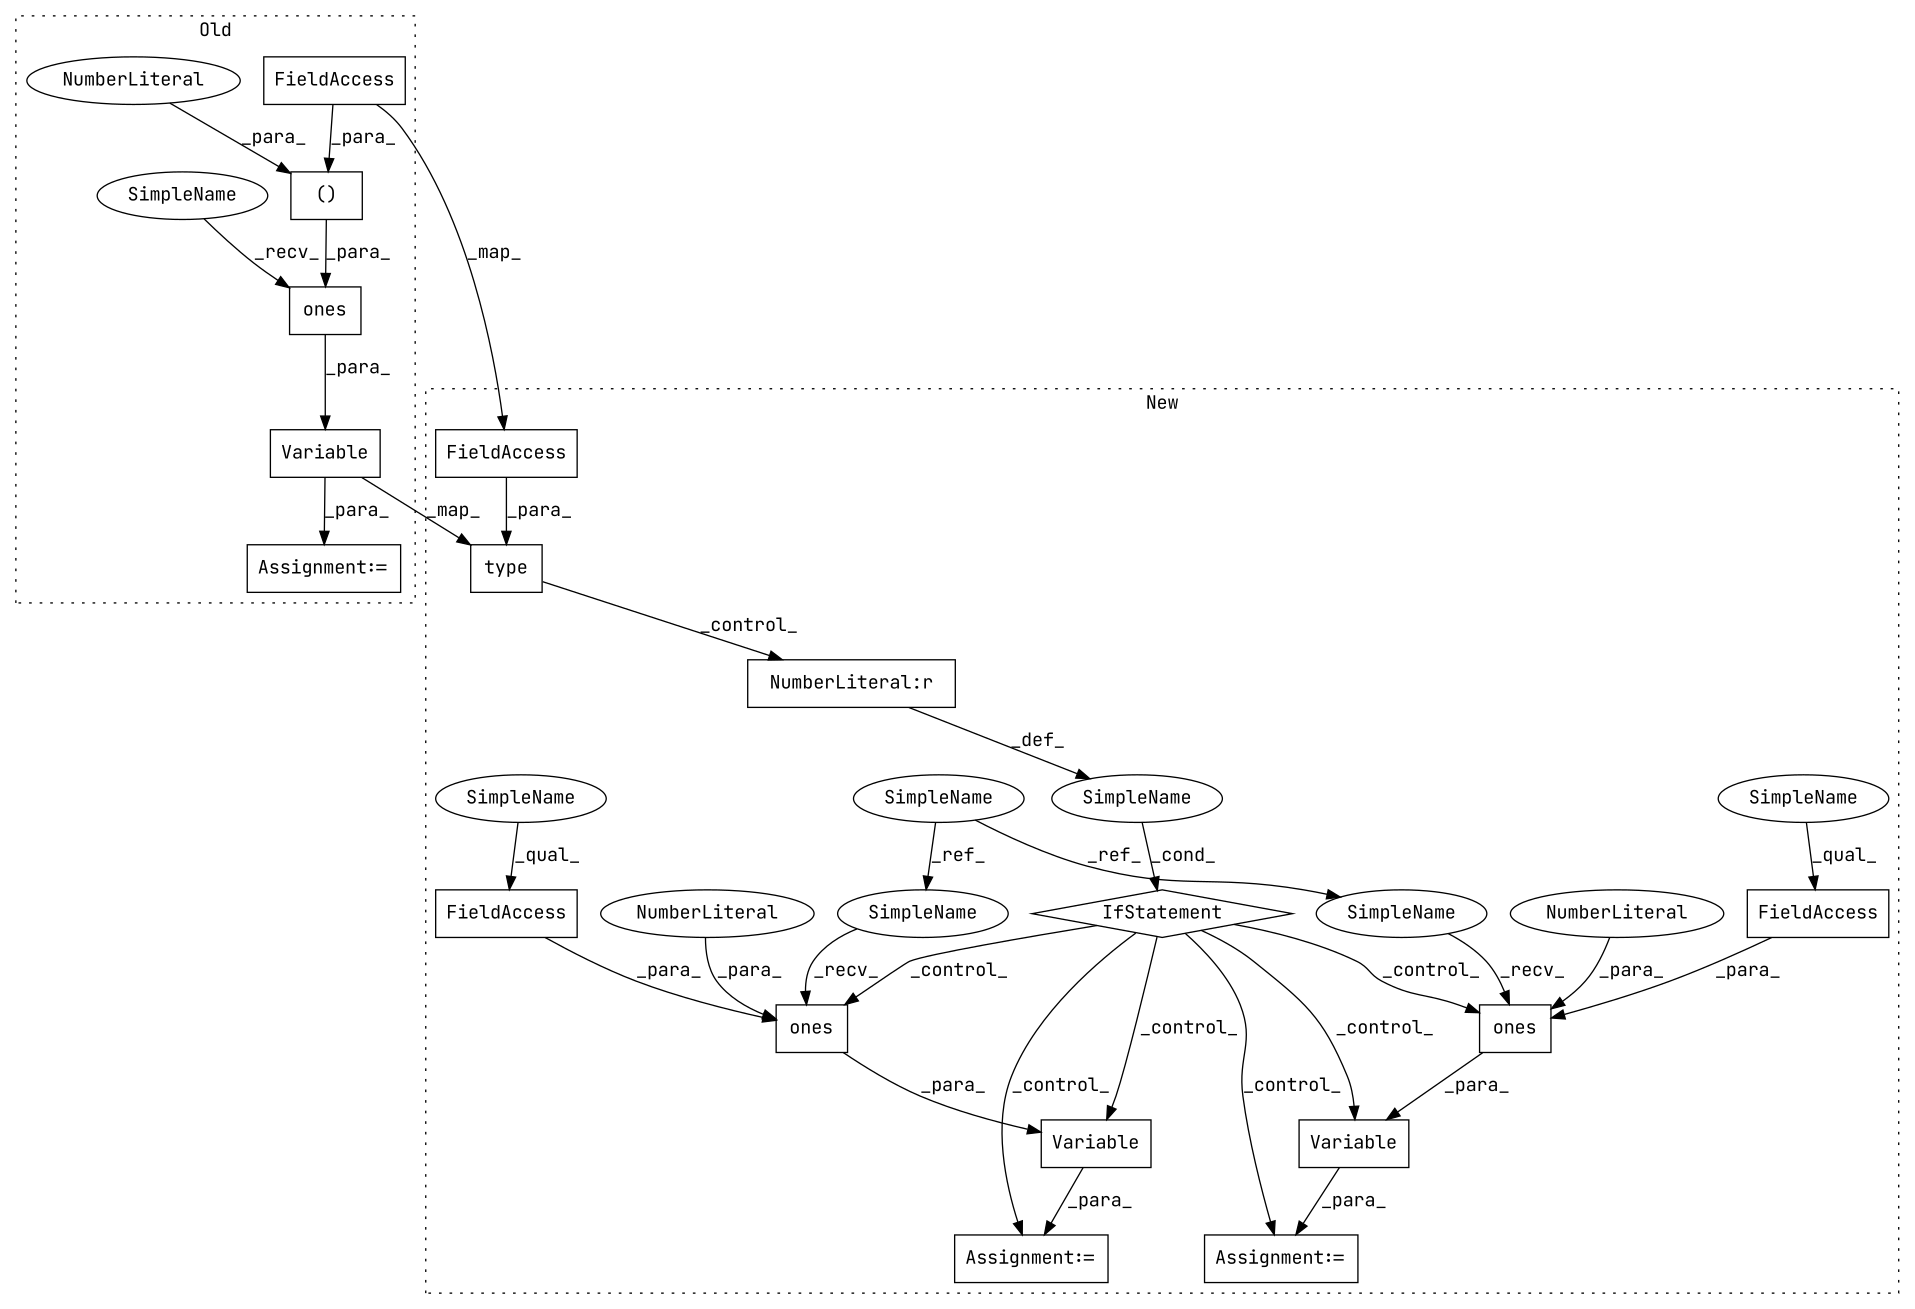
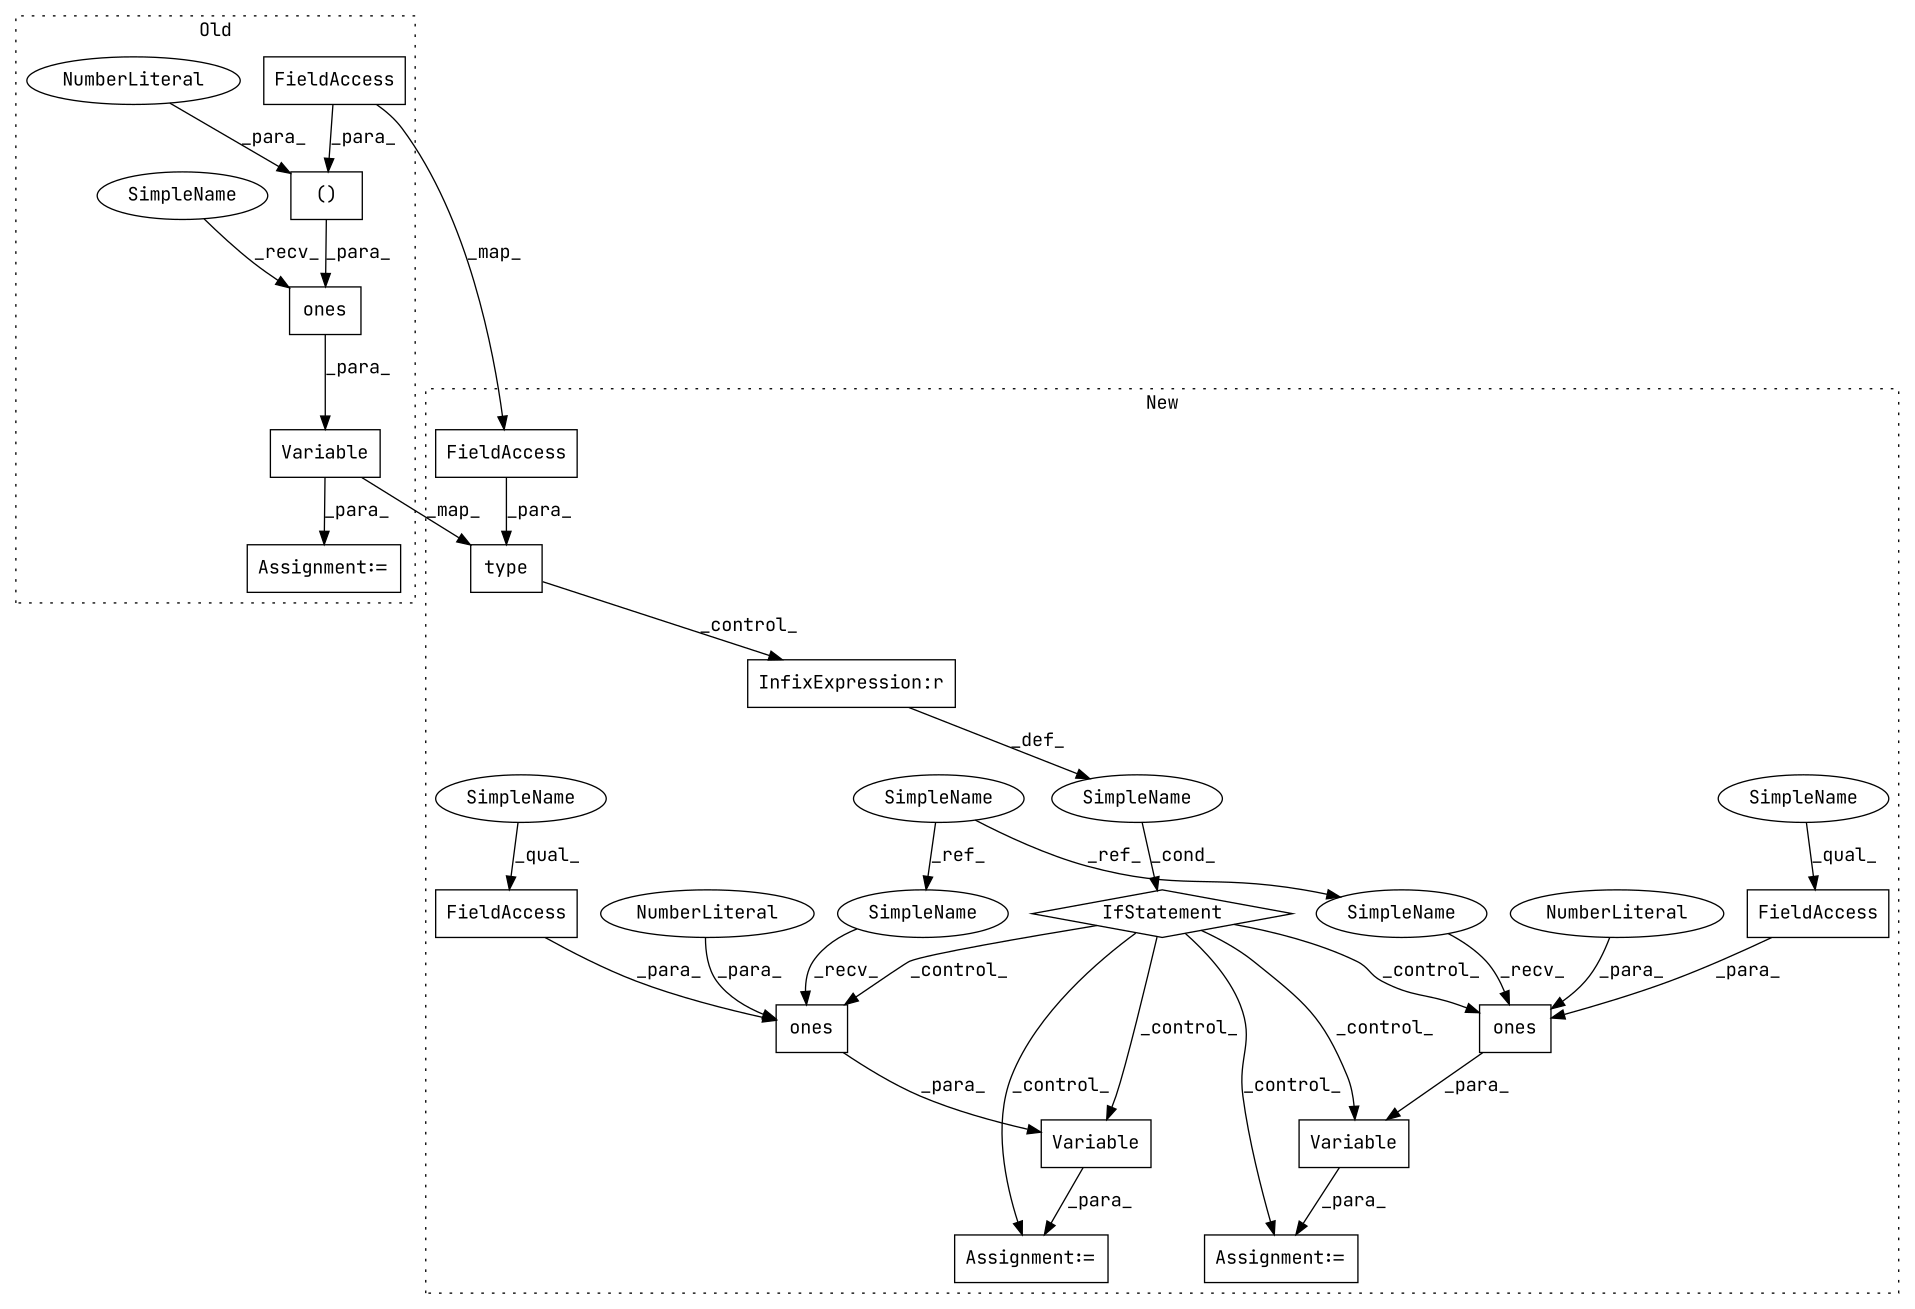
(852, 684) -> (852, 684)
